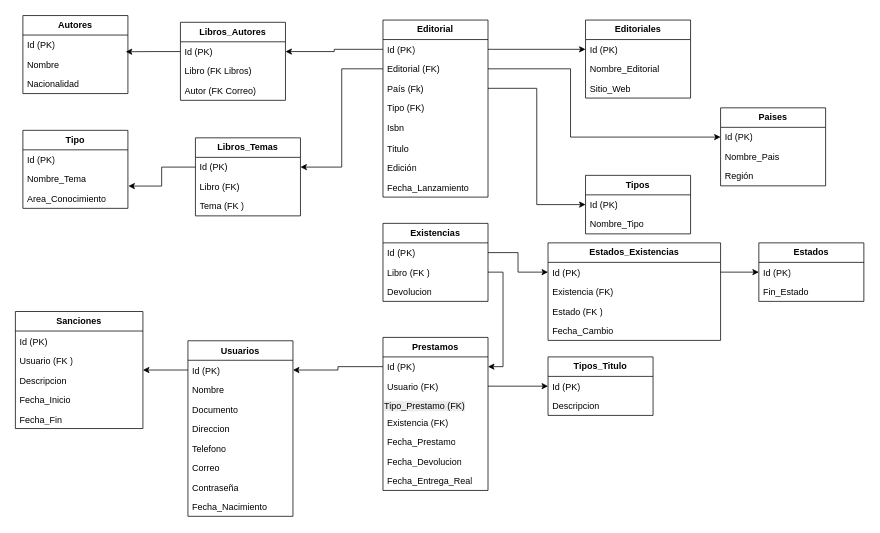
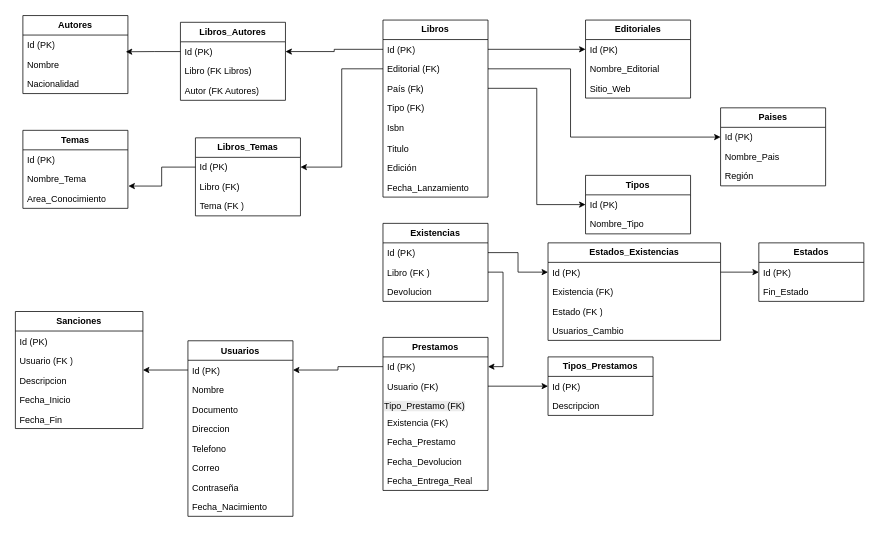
(435, 30) -> (435, 30)
(225, 91) -> (228, 91)
(75, 140) -> (75, 140)
(581, 331) -> (588, 331)
(600, 366) -> (600, 366)
